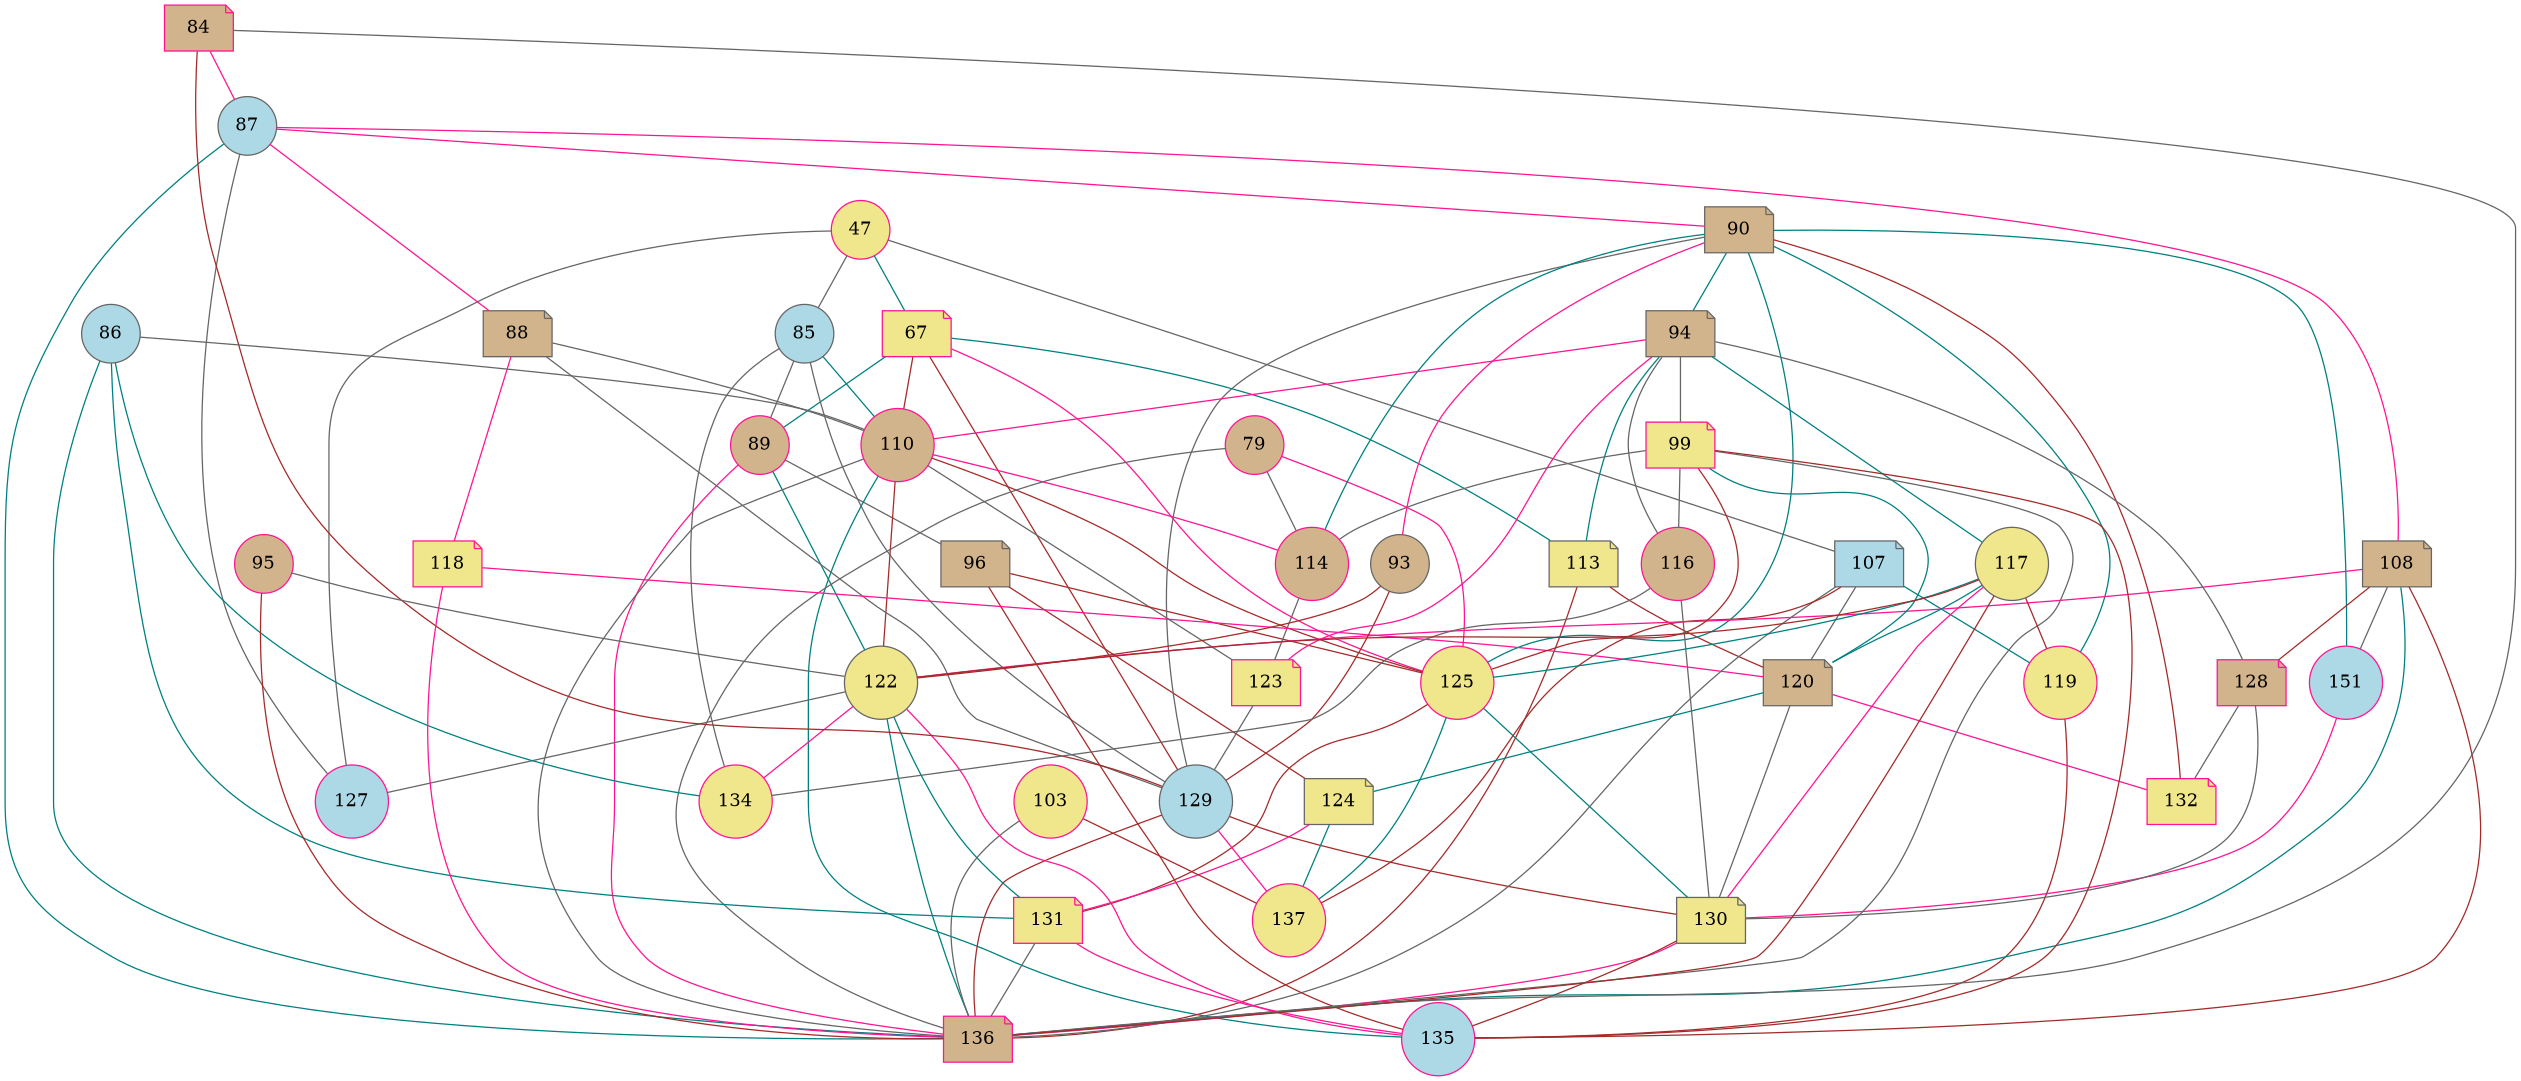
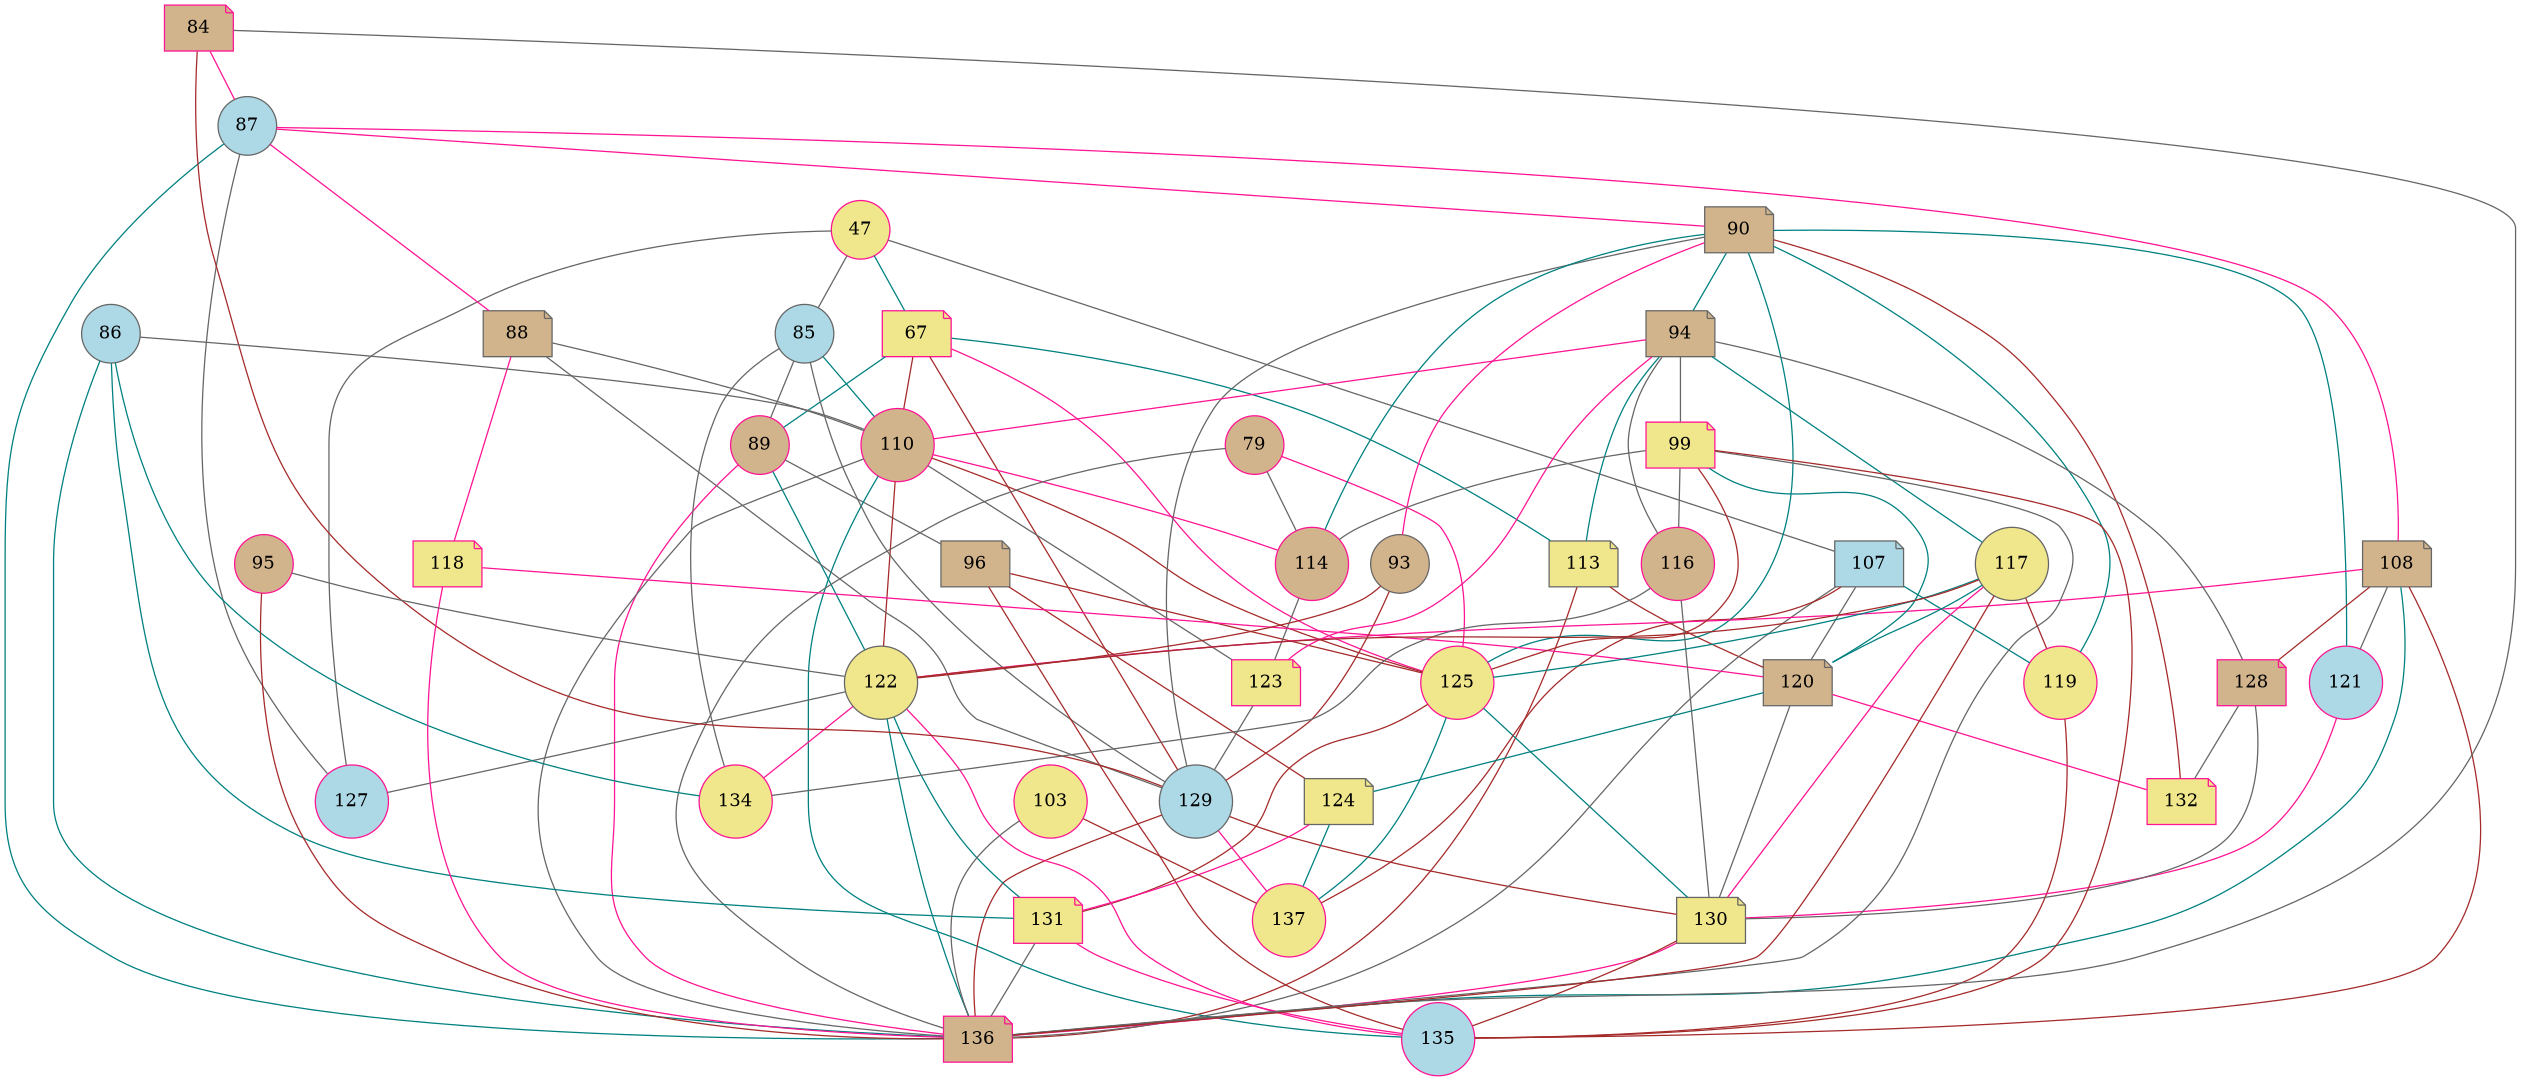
(2346, 683) -> (2346, 683)
